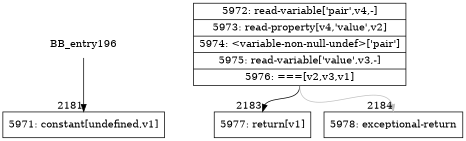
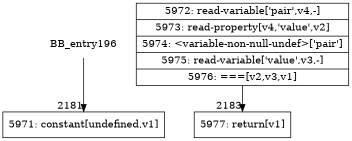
(393, 125) -> none
